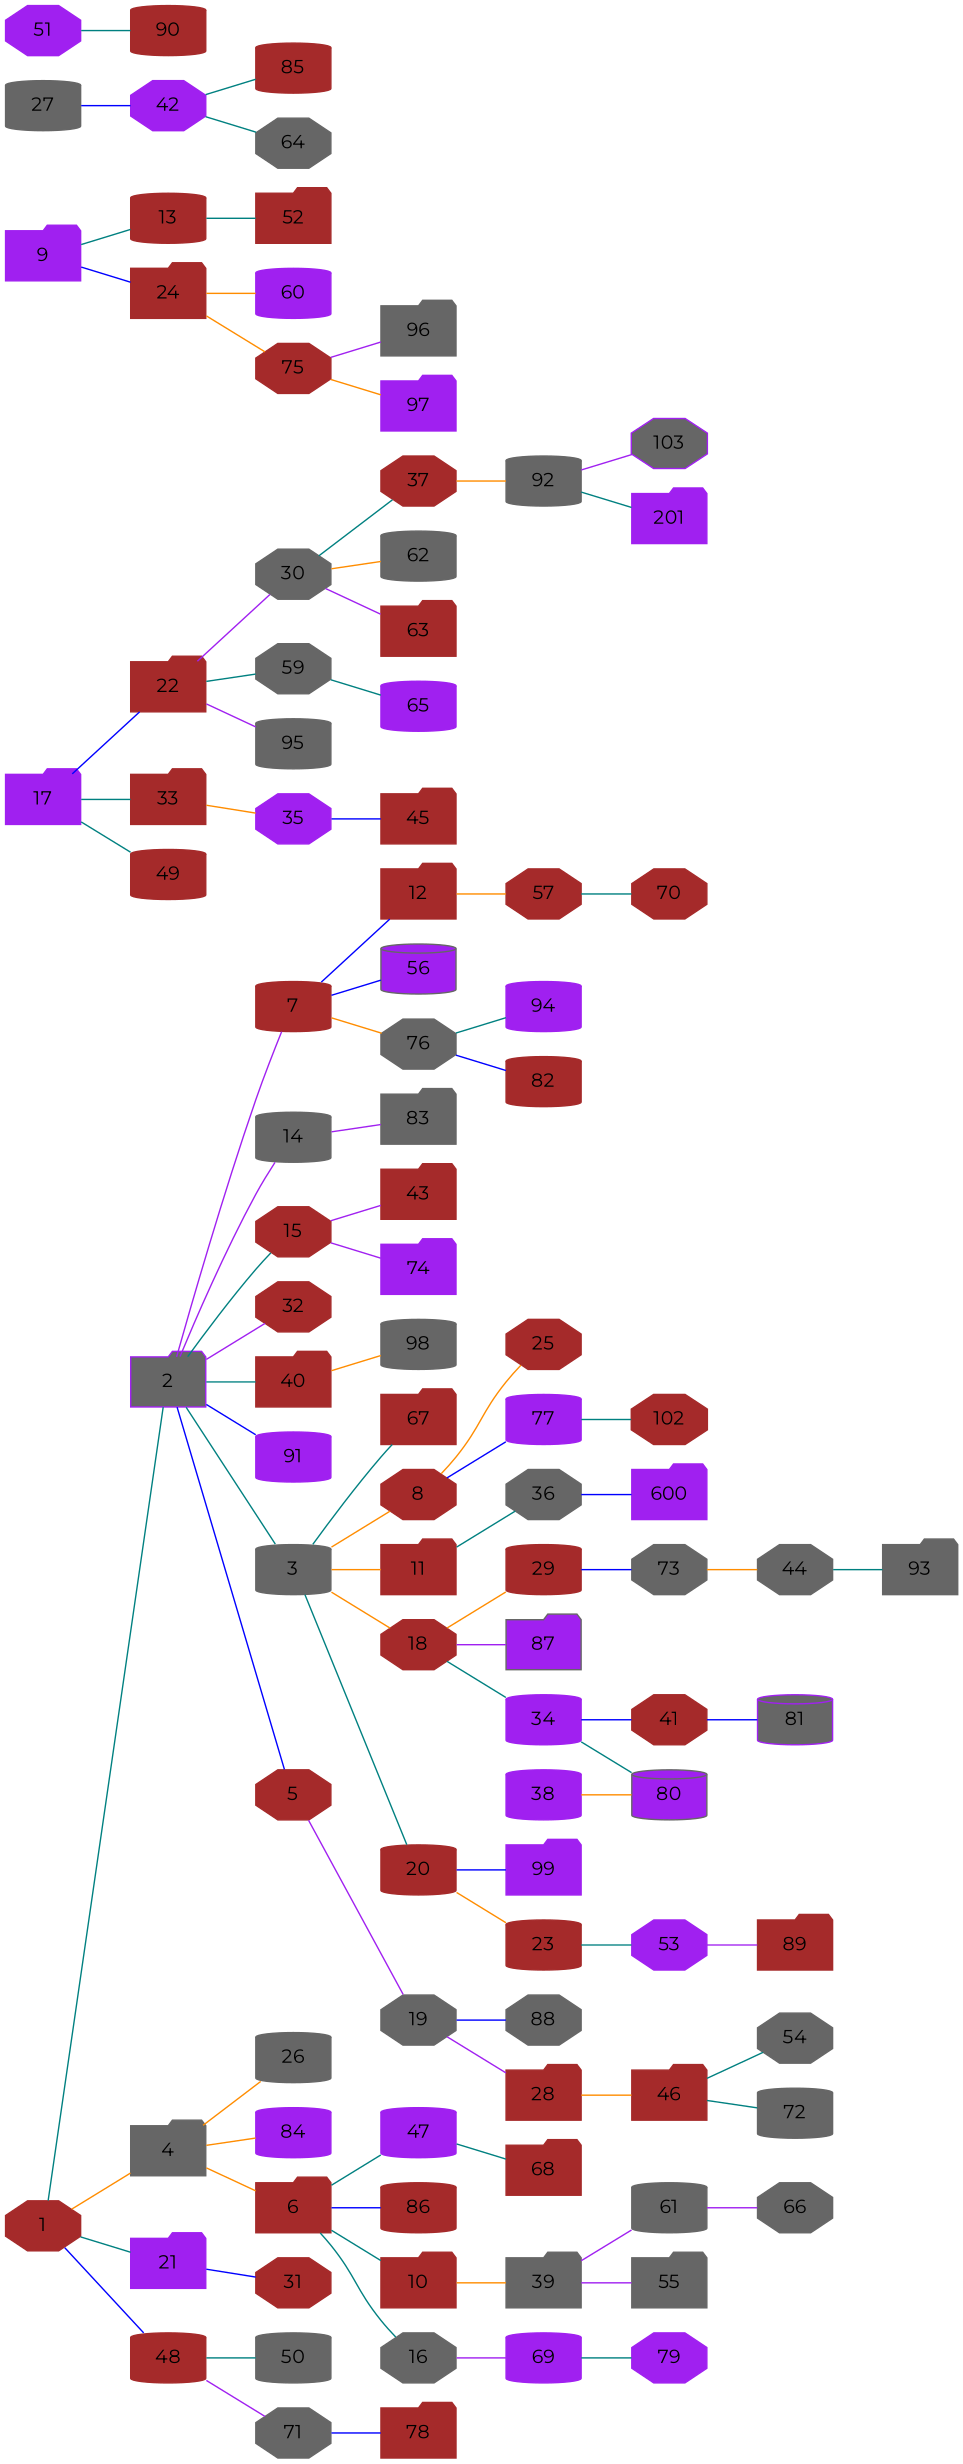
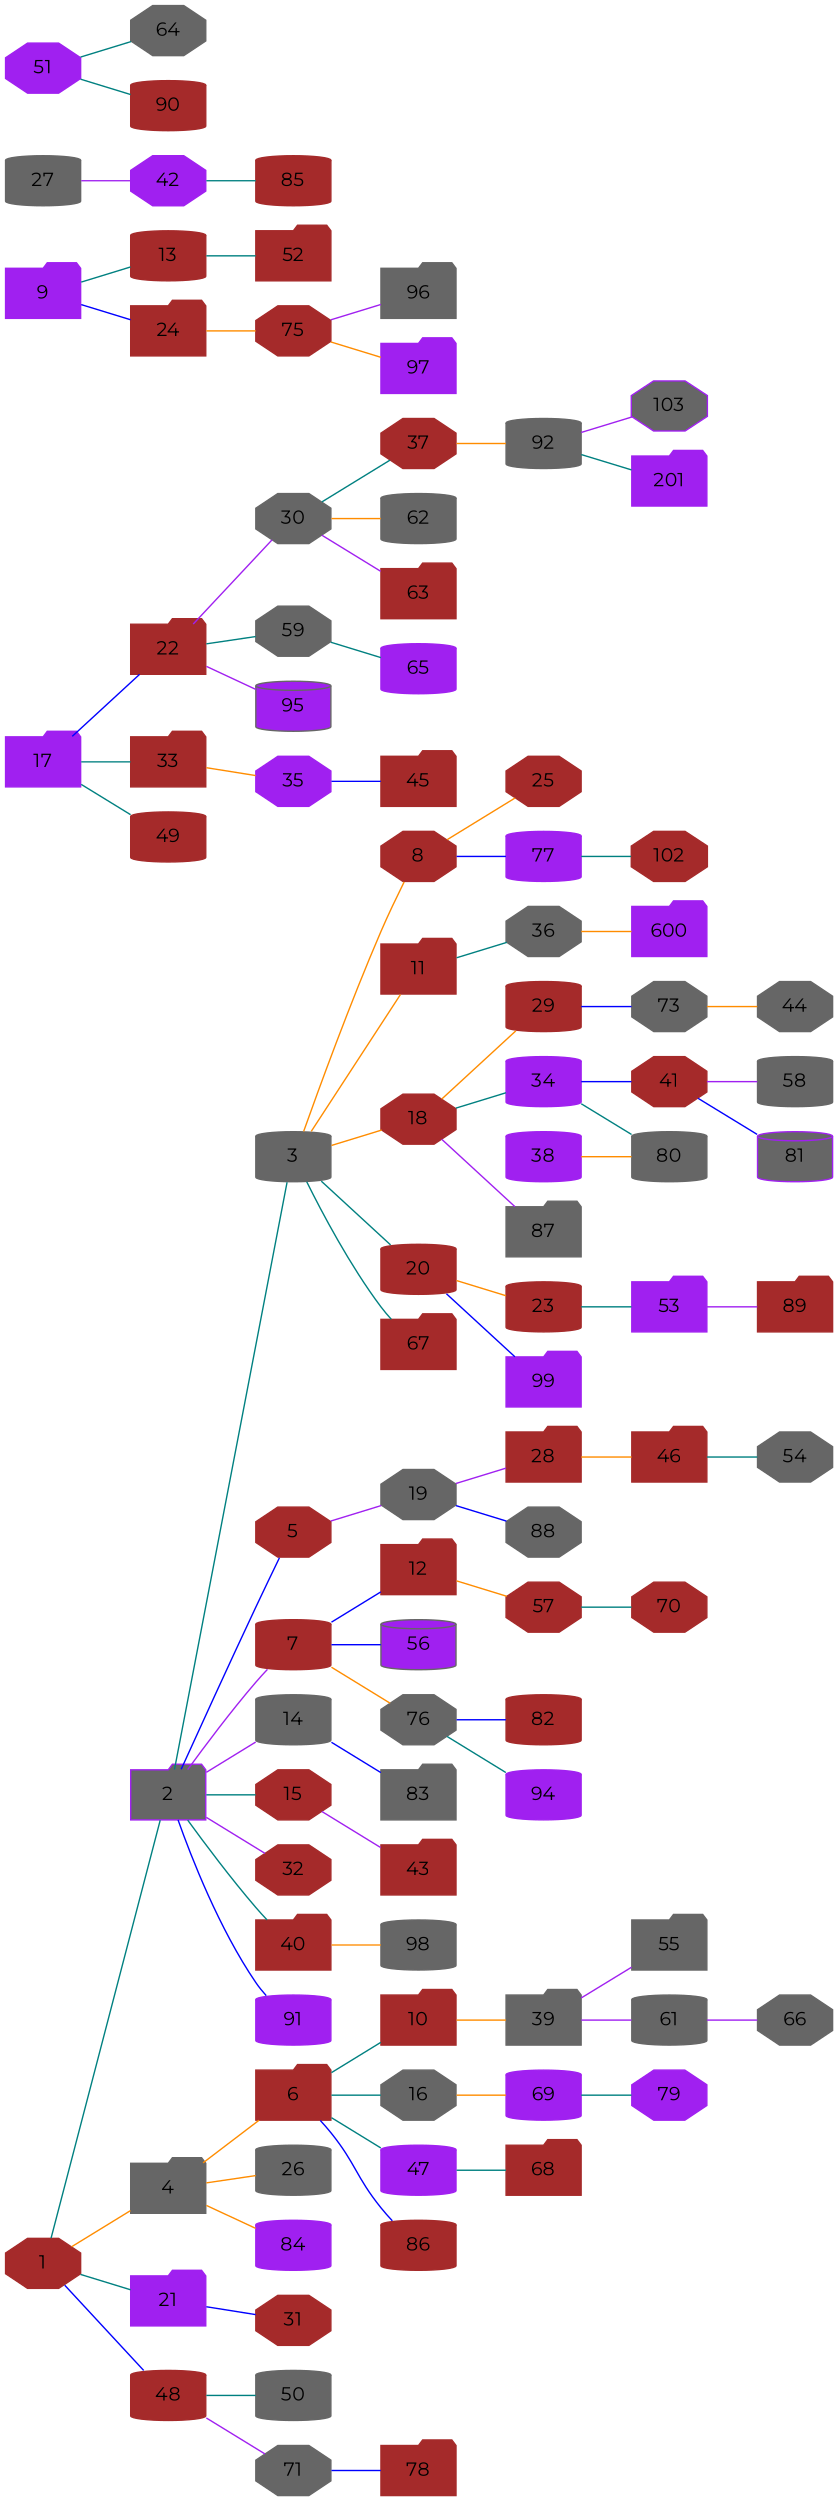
(106, 106) -> (106, 181)
(231, 124) -> (106, 49)
(293, 293) -> none
(293, 744) -> (293, 706)
none -> (795, 1082)
(356, 1128) -> (356, 1757)
(418, 1269) -> none
(606, 1495) -> (606, 931)
(920, 1570) -> none
(544, 1645) -> (544, 1232)
(669, 1795) -> (669, 1157)
(669, 1945) -> (669, 1307)
(795, 2113) -> none
(481, 2358) -> (481, 2095)
